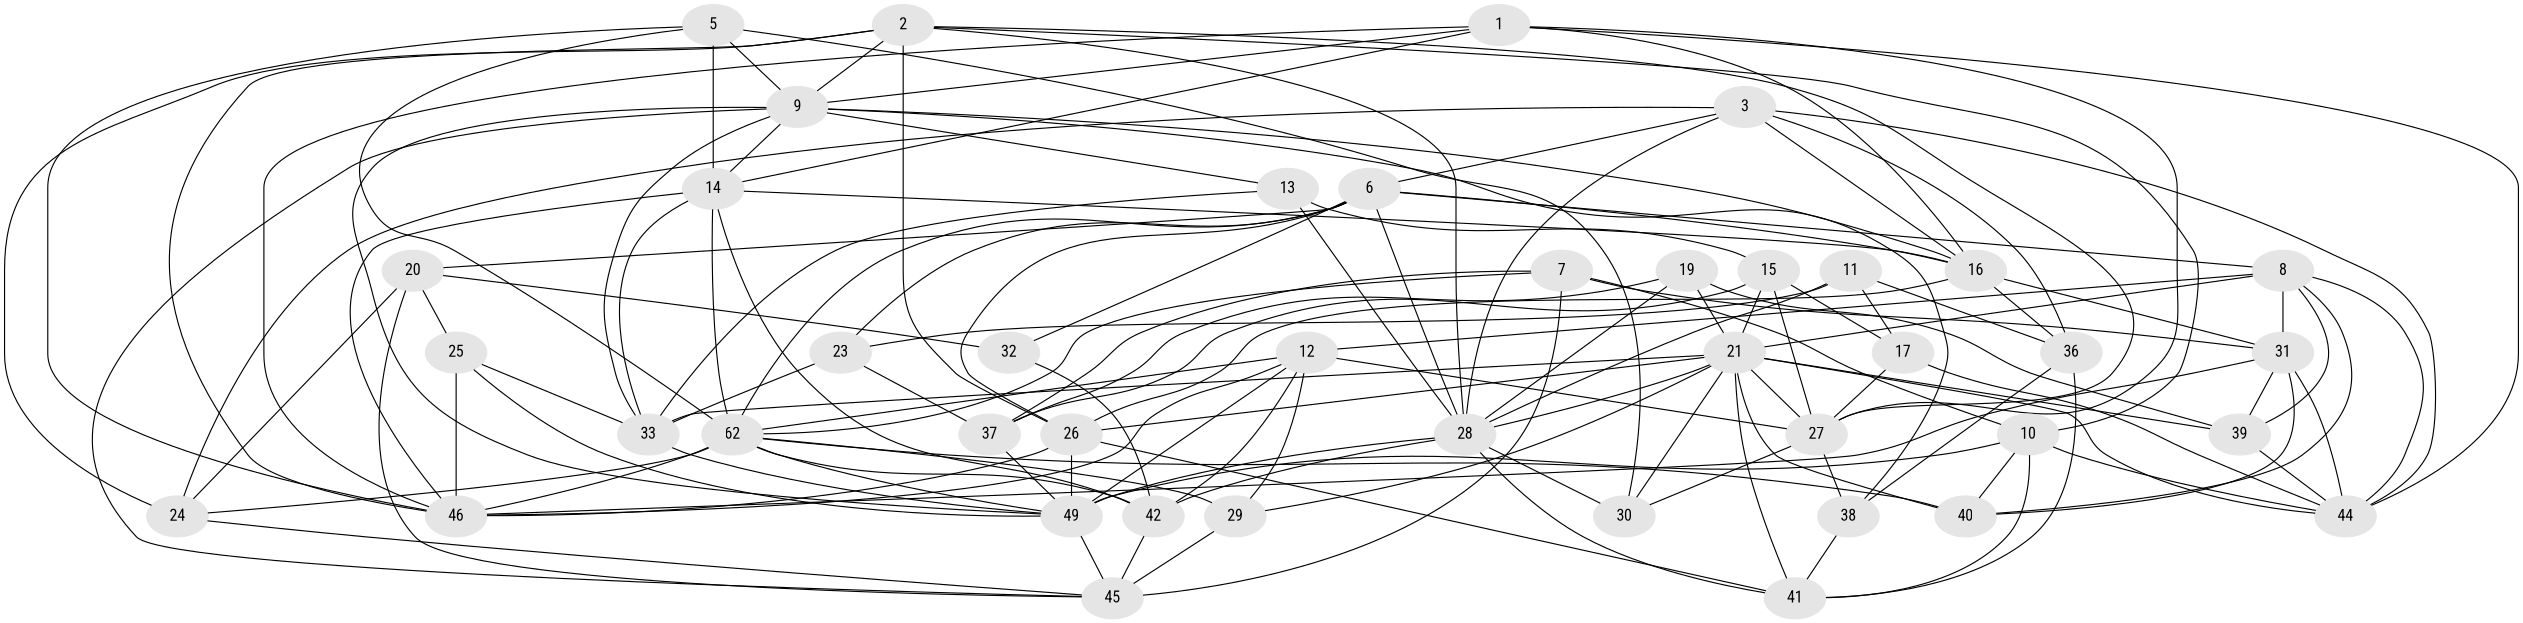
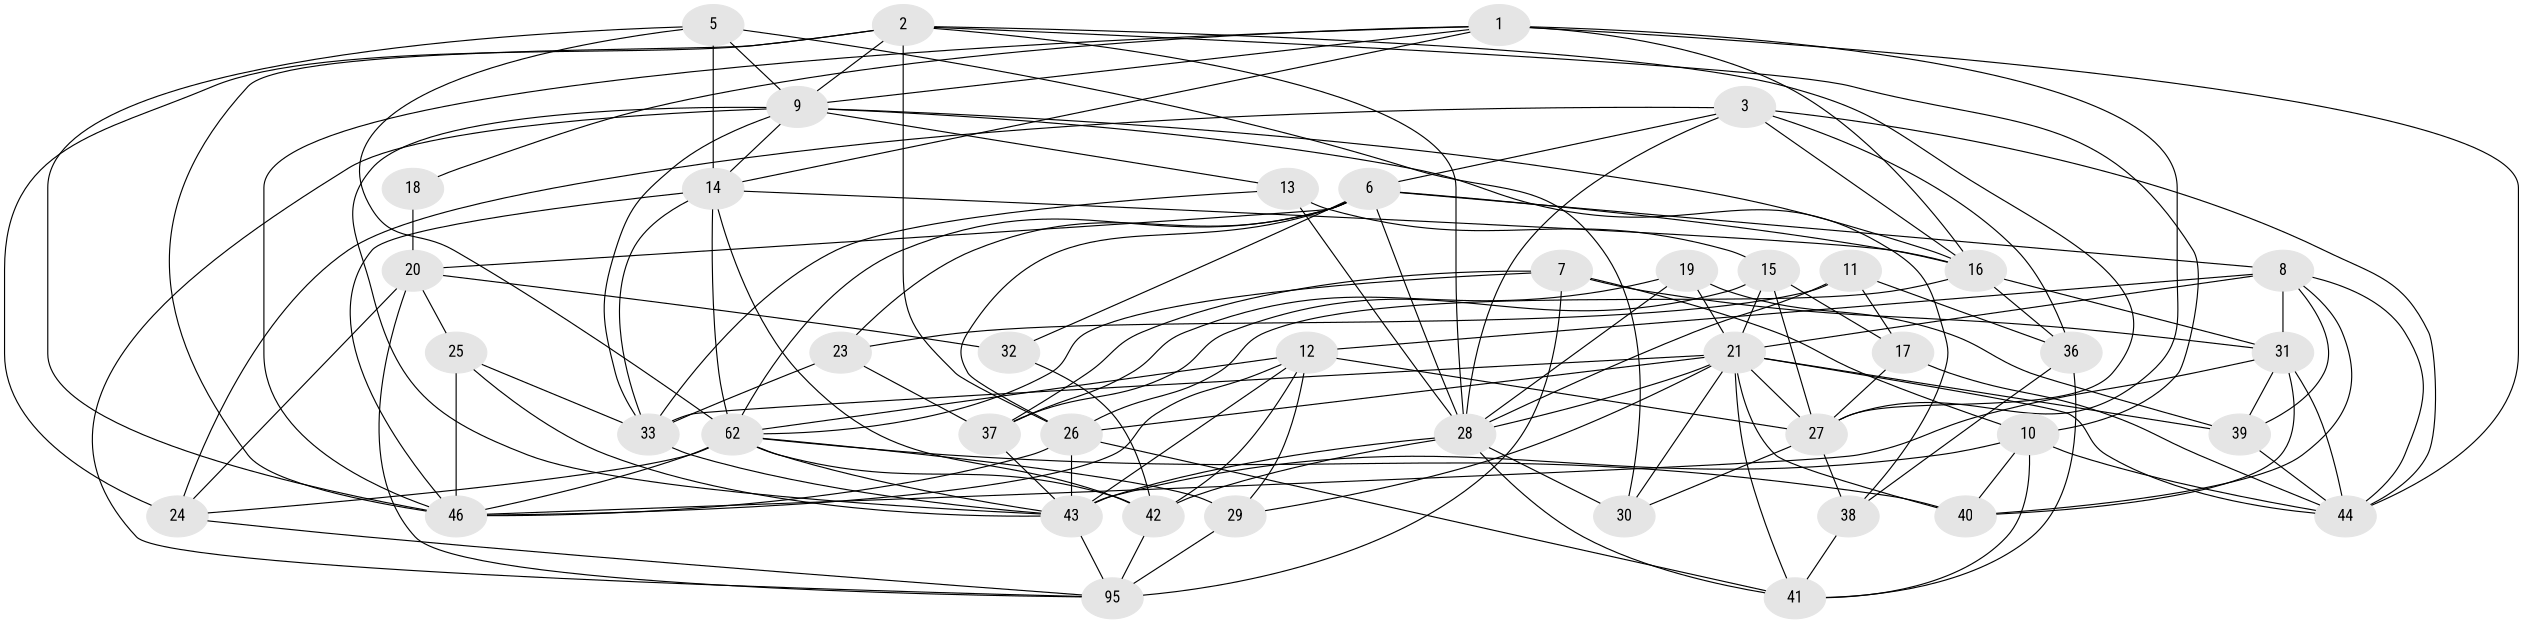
none -> (413, 189)
(1072, 516) -> (1072, 516)
(1112, 598) -> (1112, 598)
